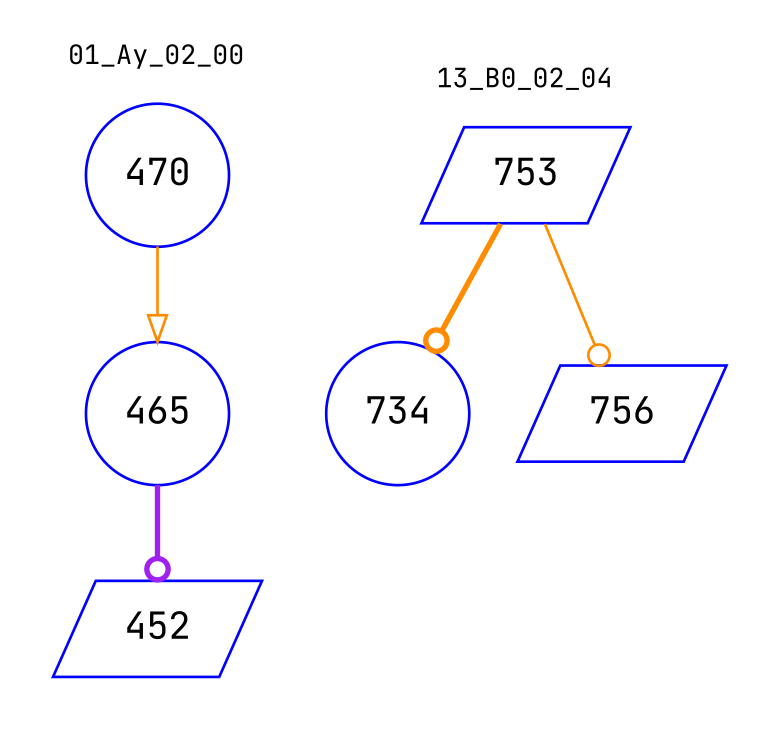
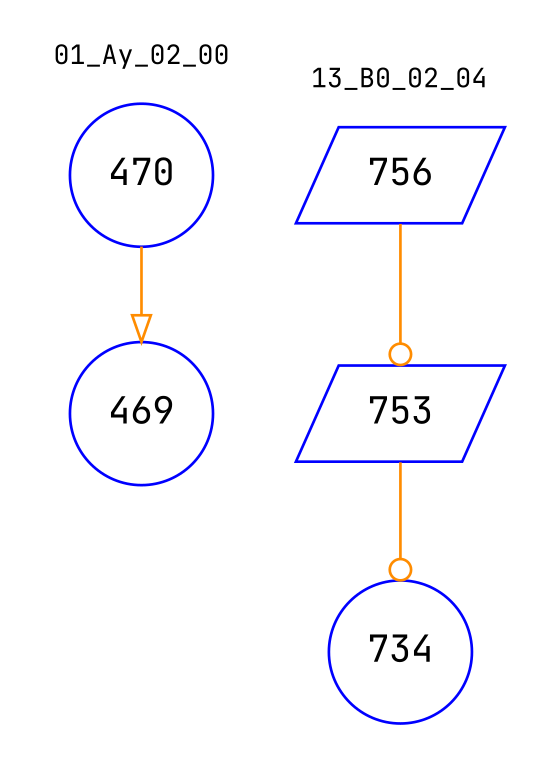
(471, 277) -> (400, 510)
(570, 284) -> (400, 284)
(157, 414) -> (141, 414)
(157, 629) -> none
